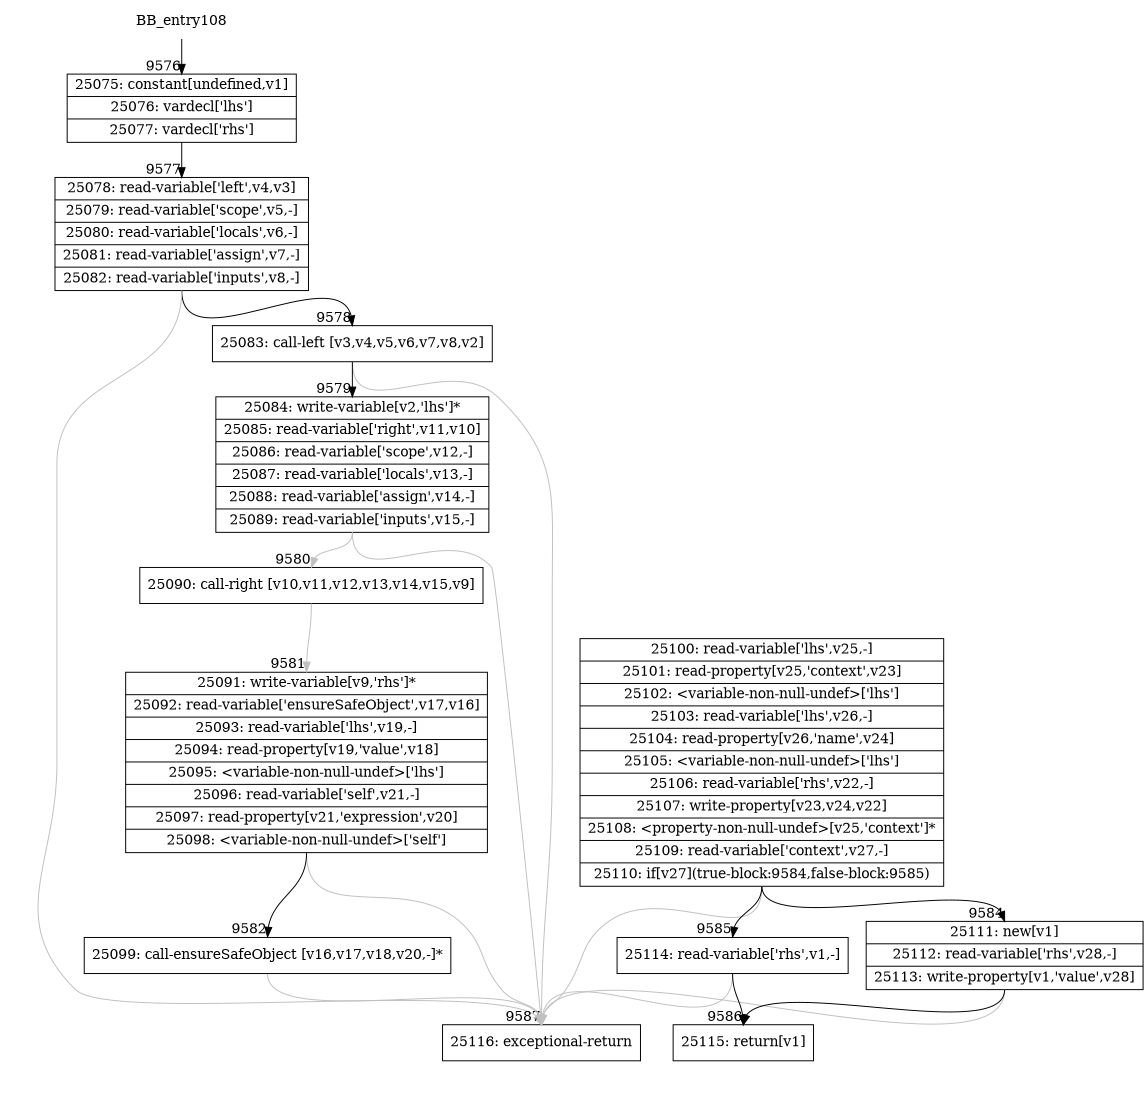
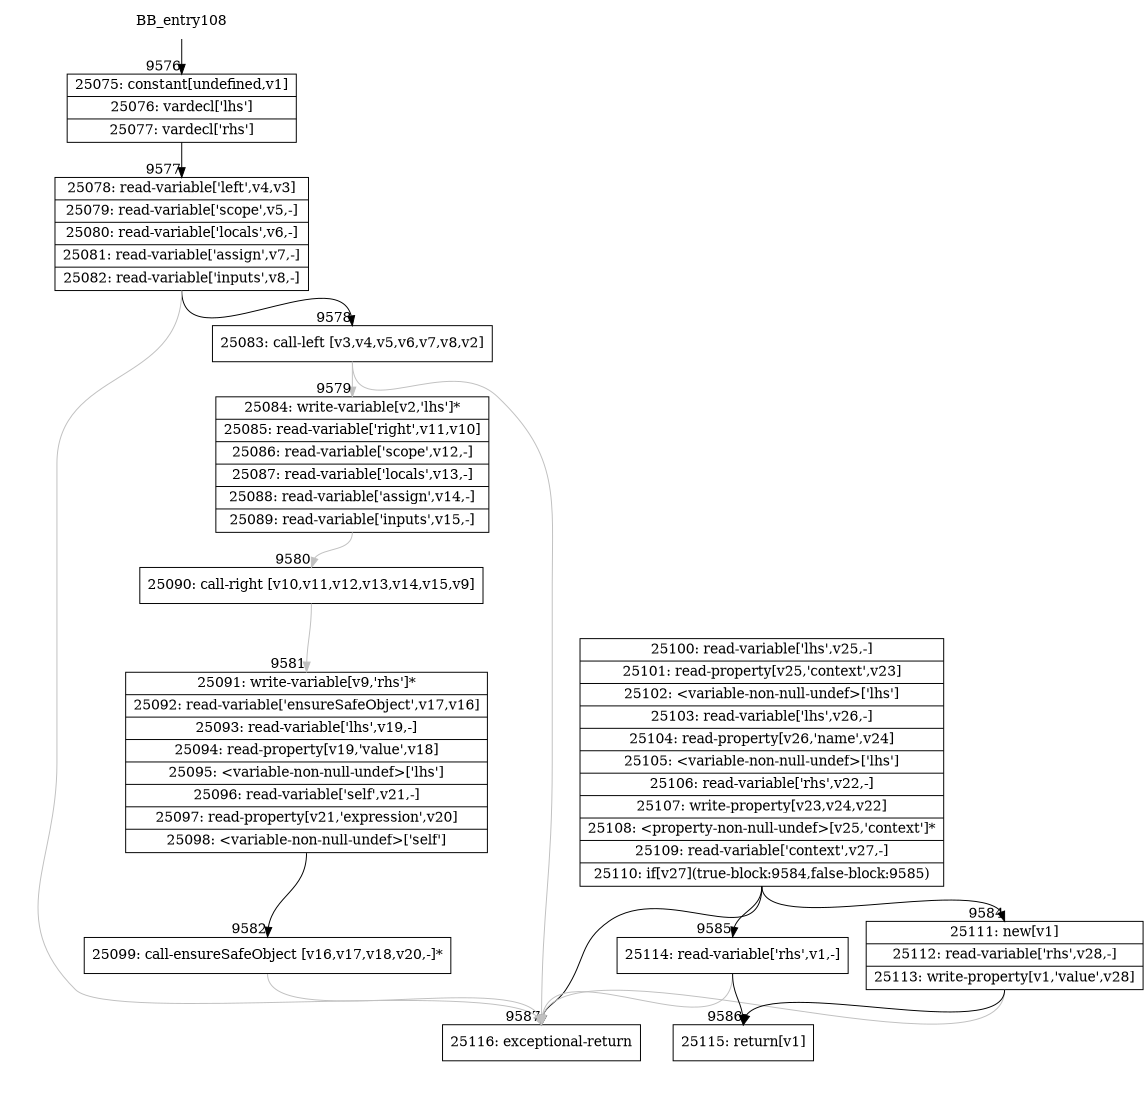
(352, 374) -> (352, 374)
(509, 711) -> none
(435, 907) -> none
(636, 911) -> (636, 911)
